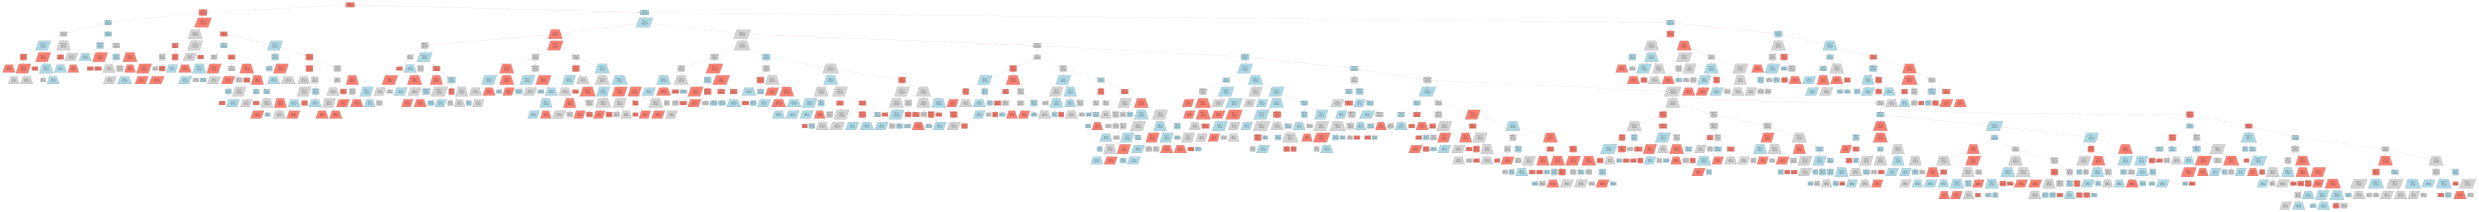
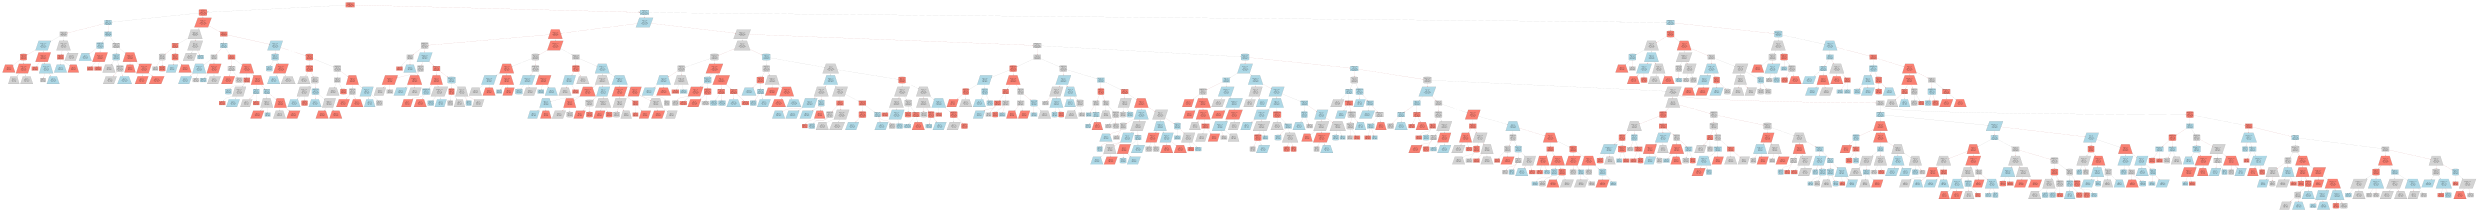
(201, 57) -> (201, 57)
(867, 126) -> none
